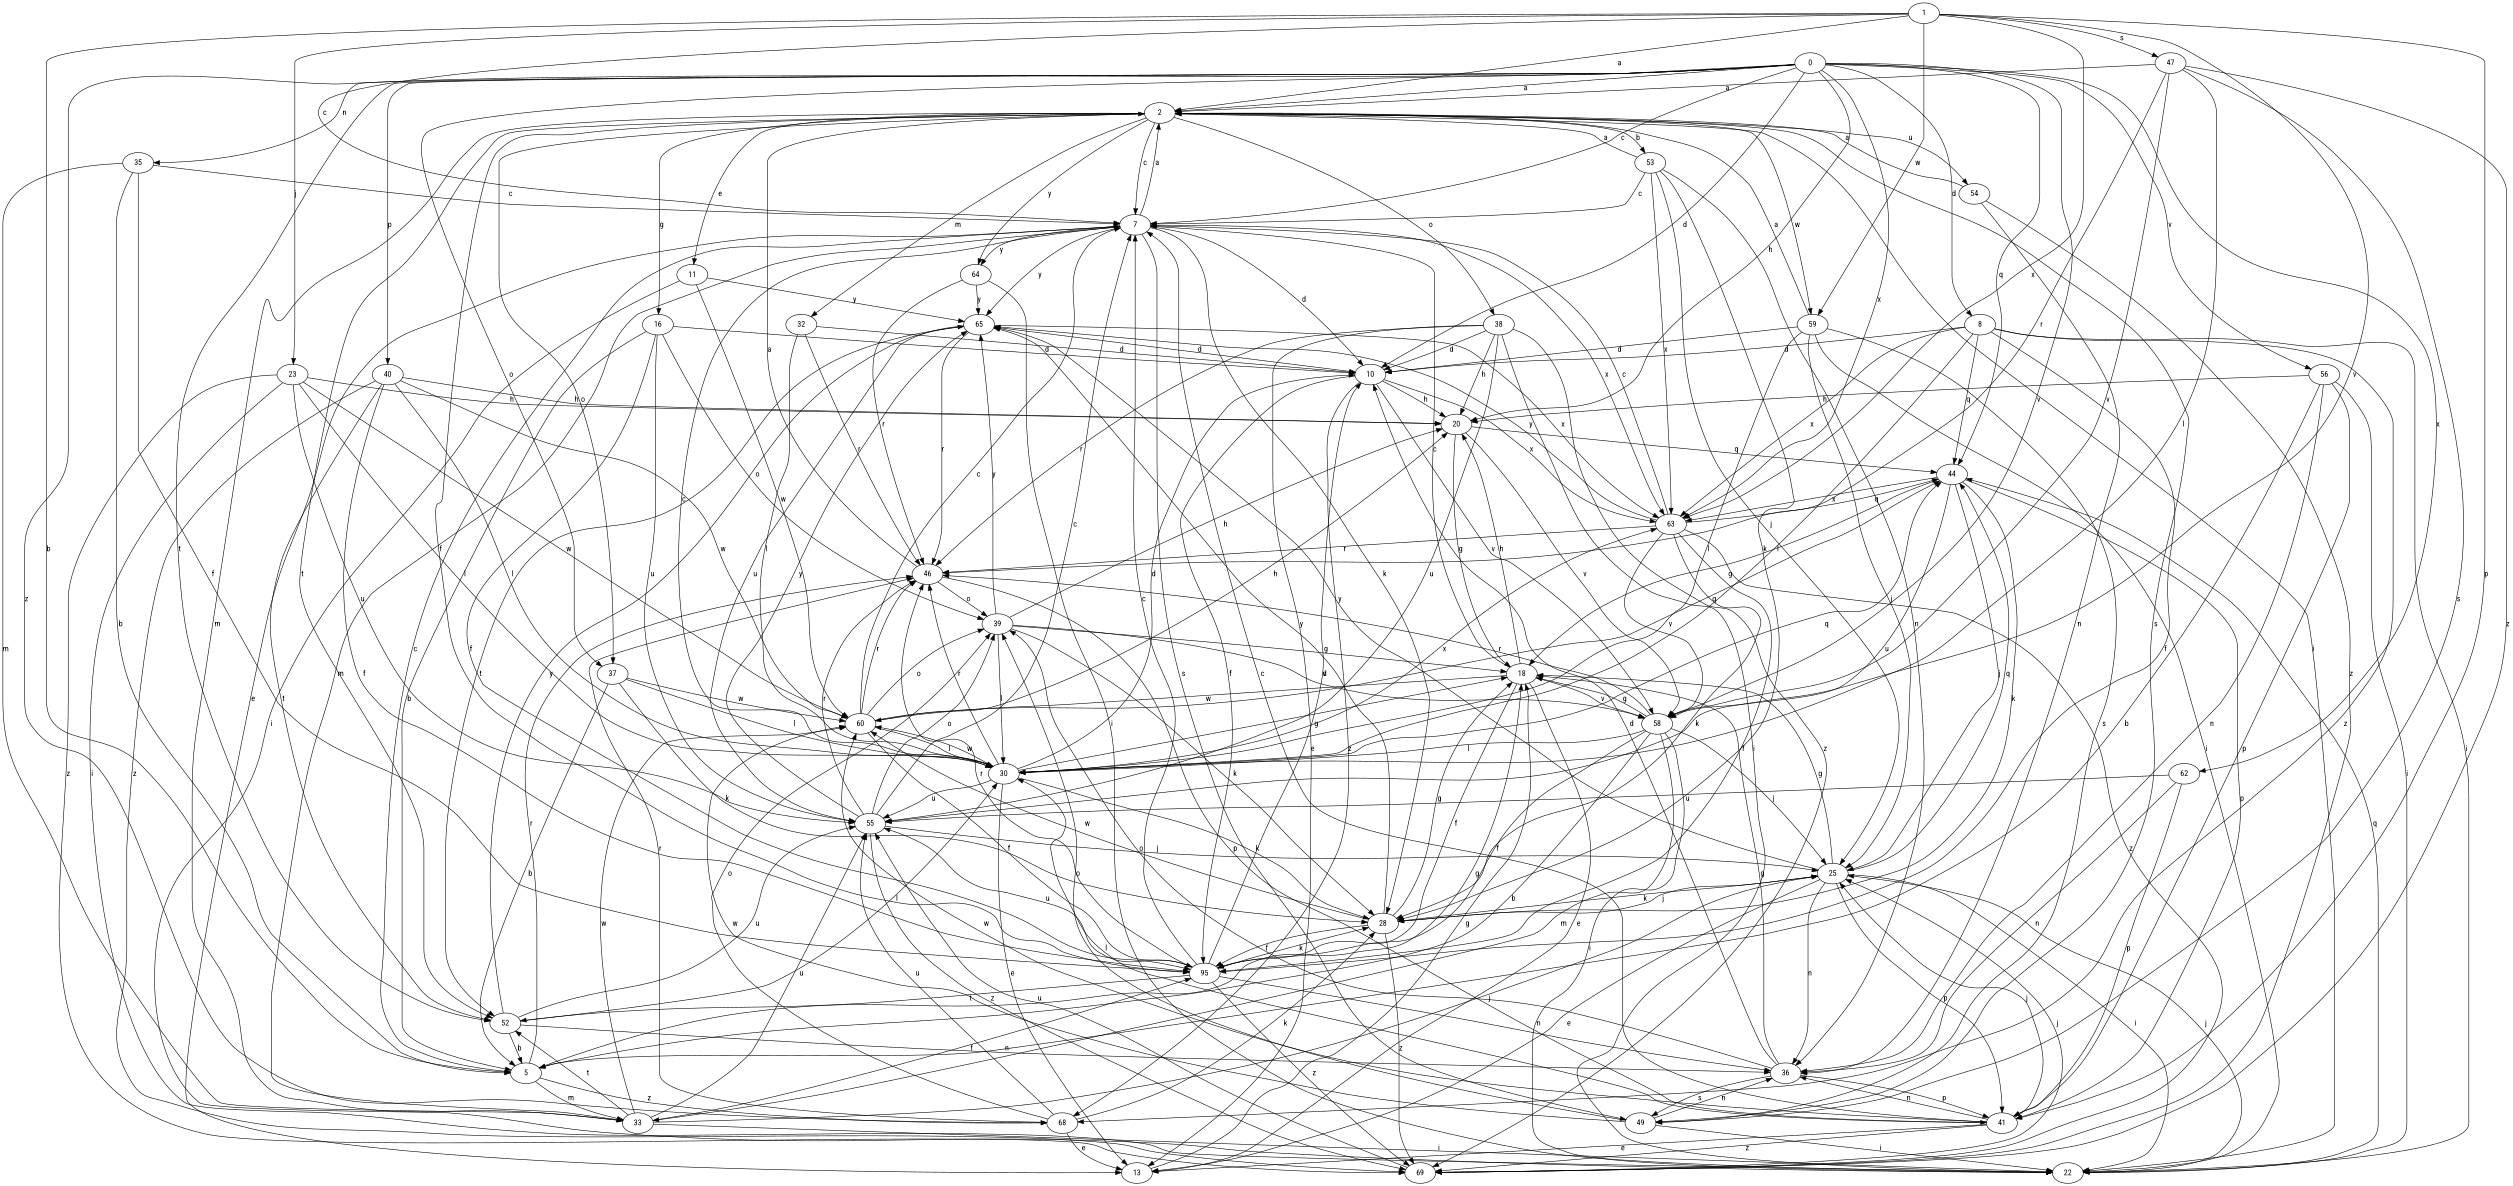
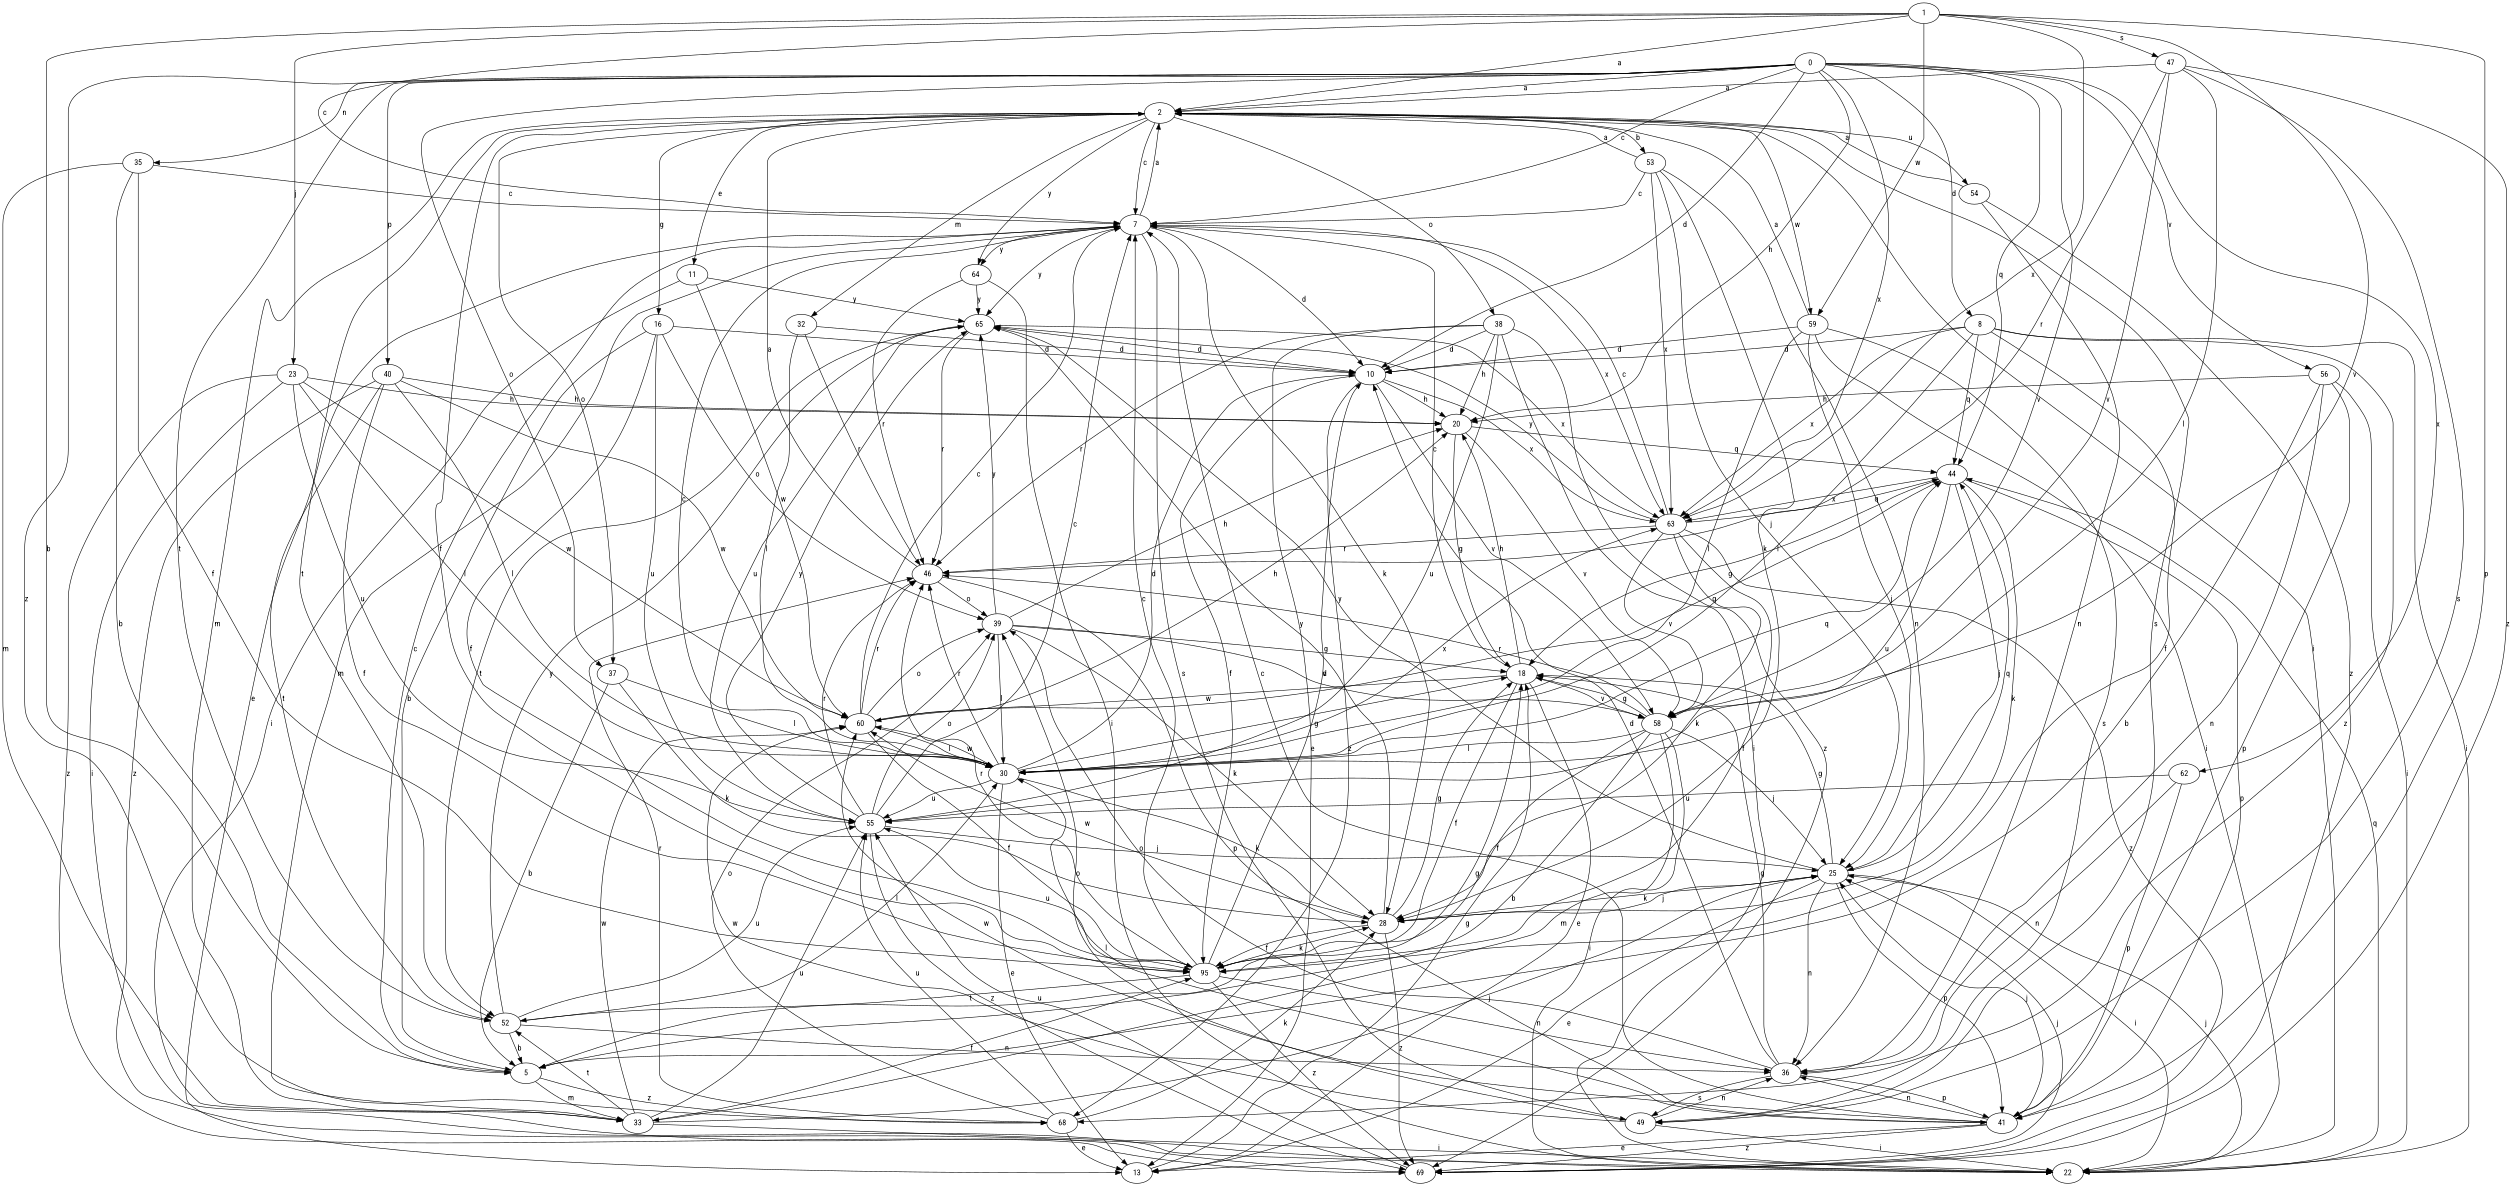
(553, 689) -> none
(733, 702) -> none
